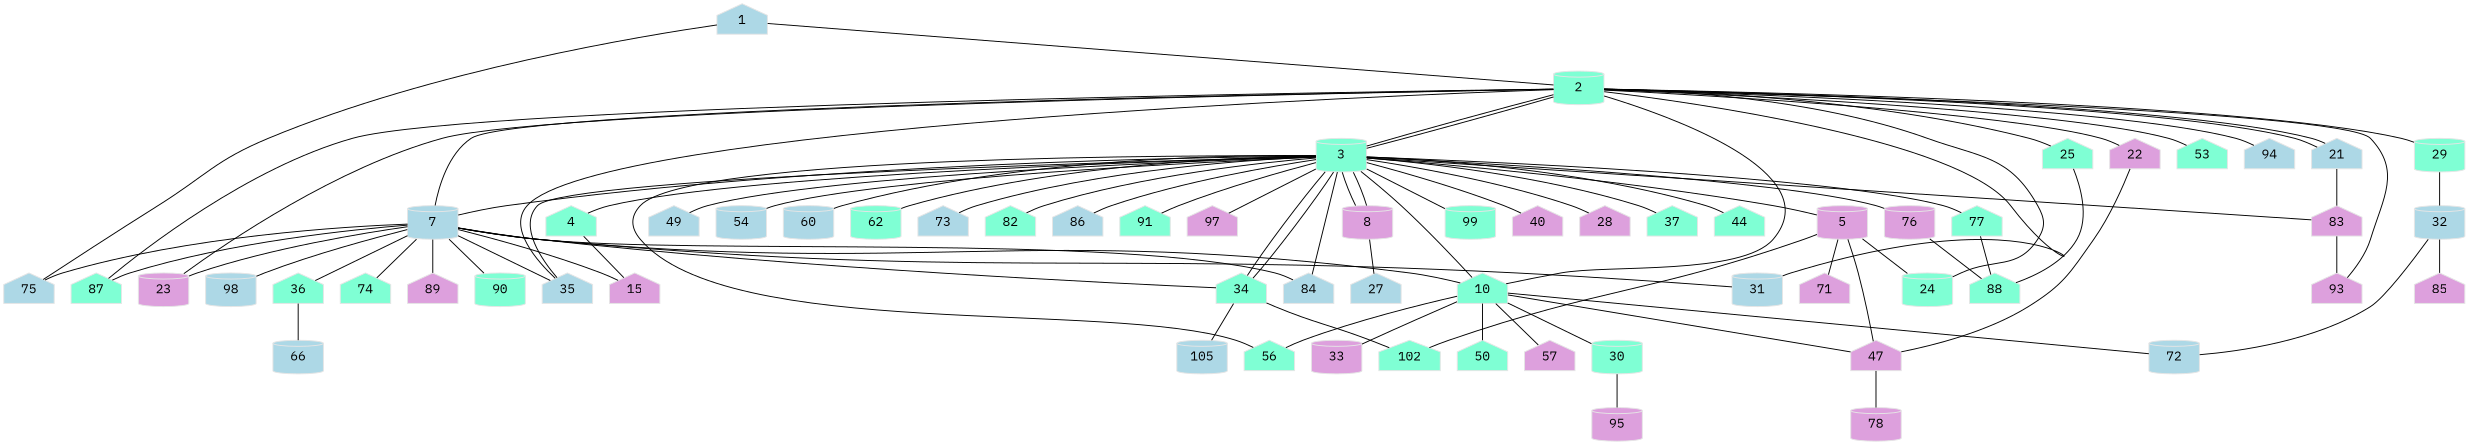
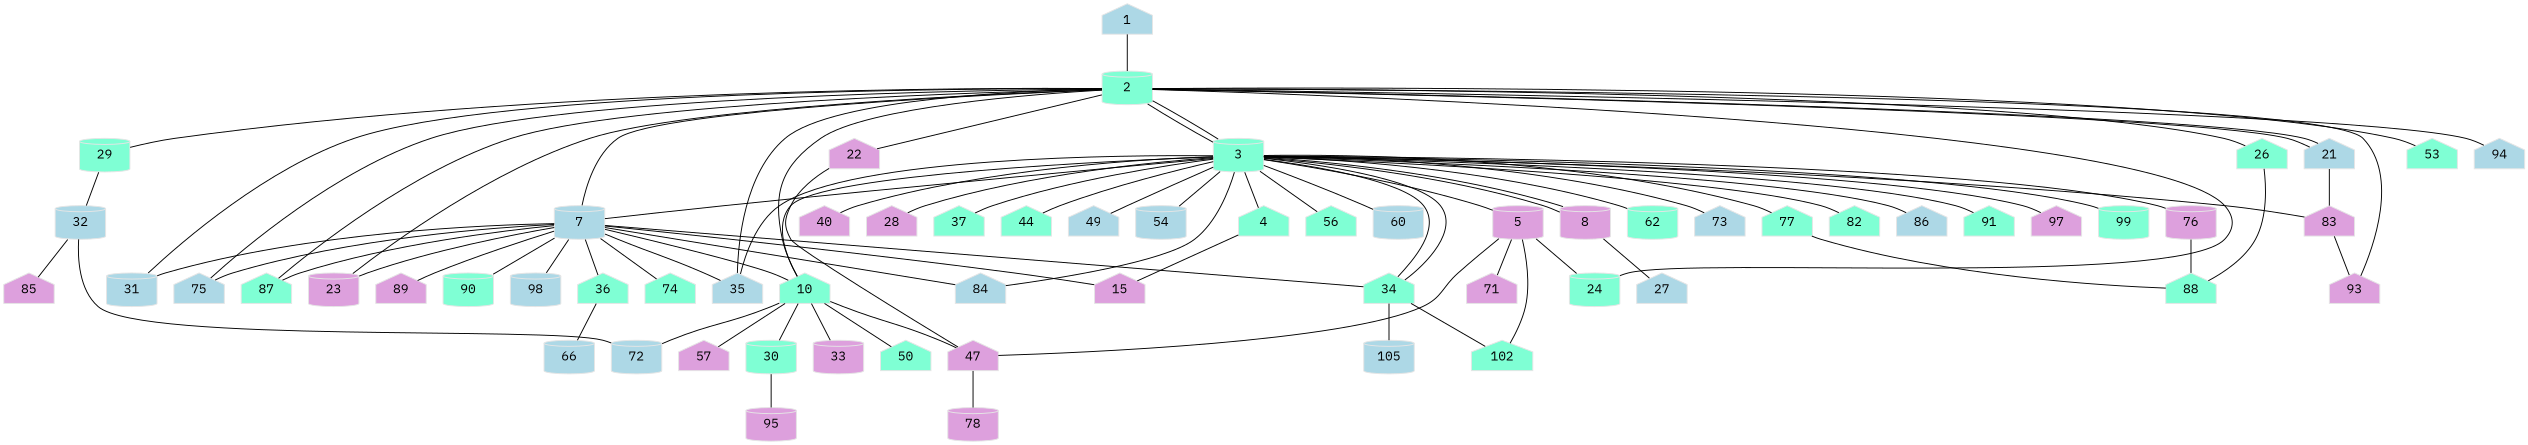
(361, 105) -> (634, 108)
(2068, 155) -> (2262, 155)
(1370, 318) -> none
